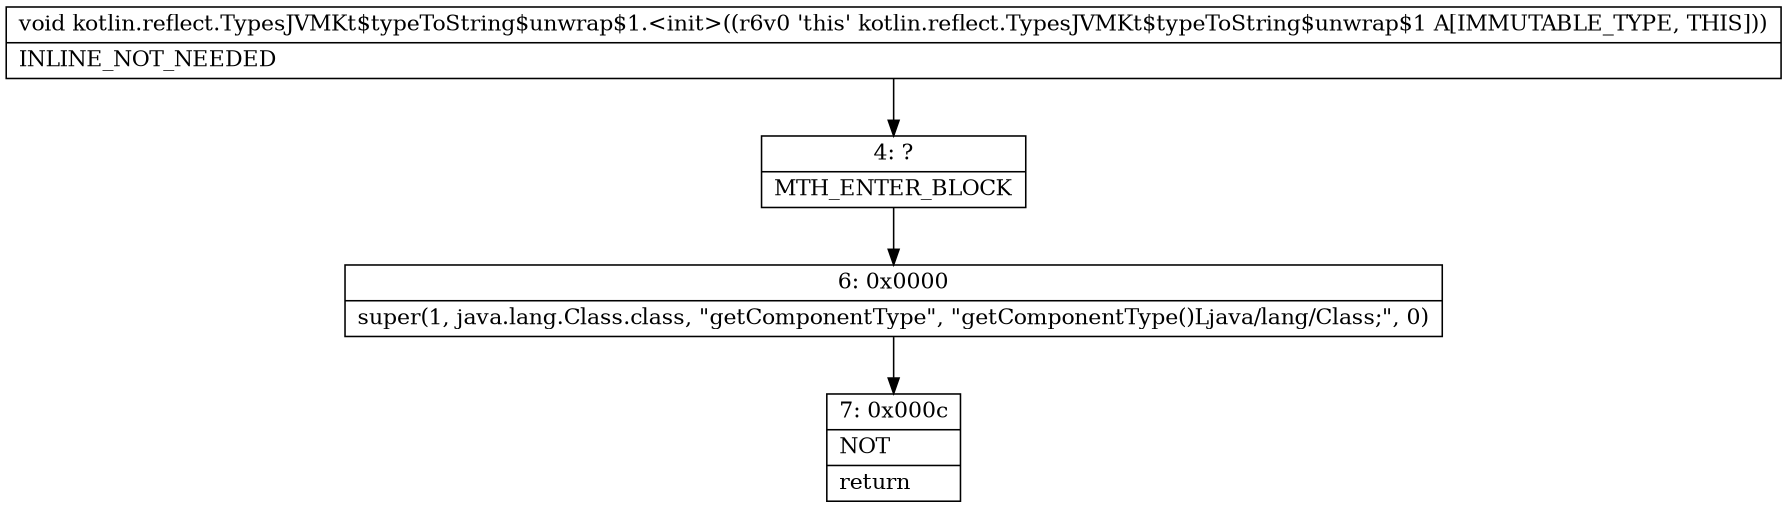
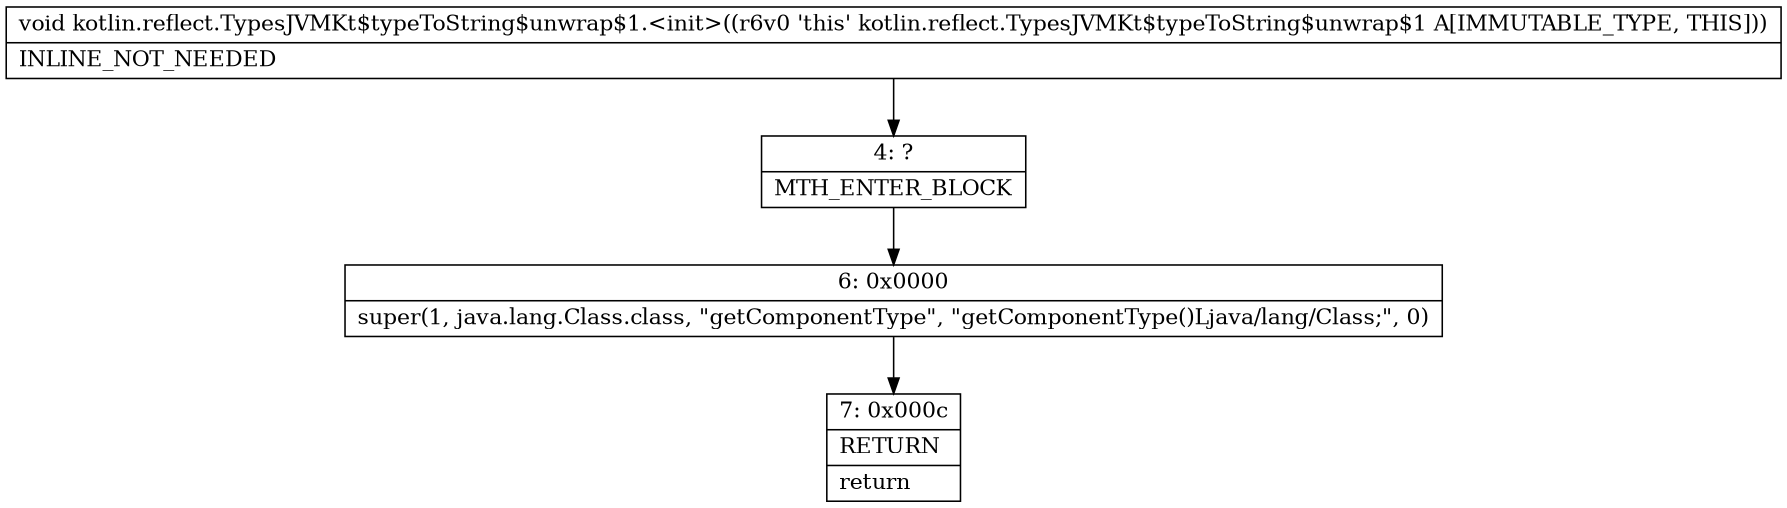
(865, 447) -> (890, 447)
